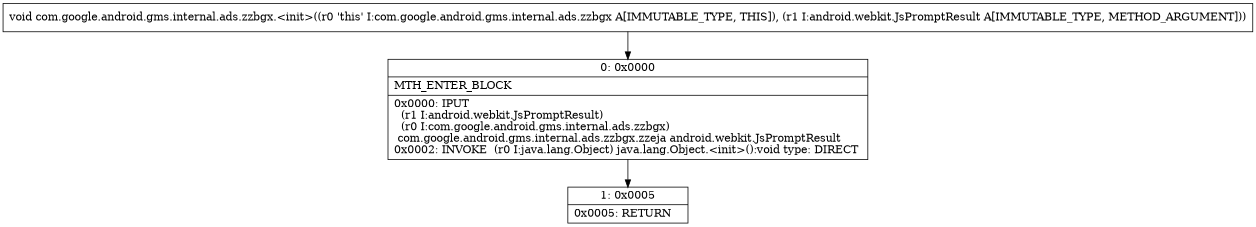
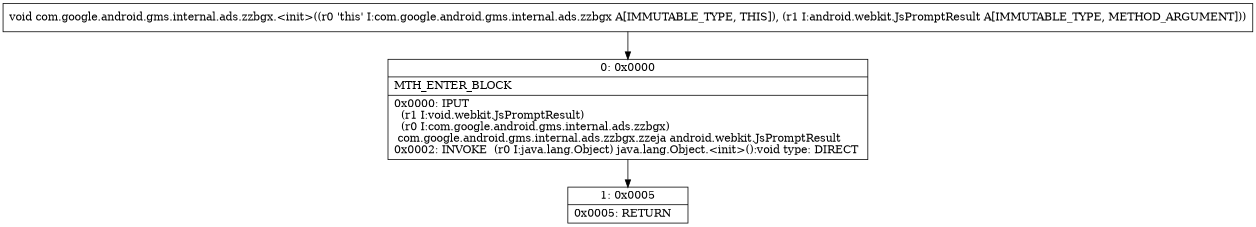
(499, 116) -> (489, 116)
